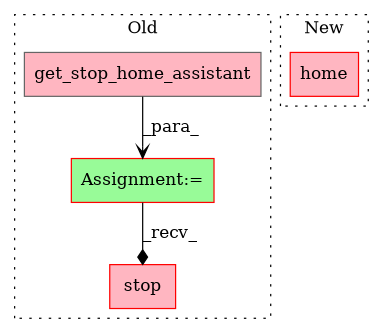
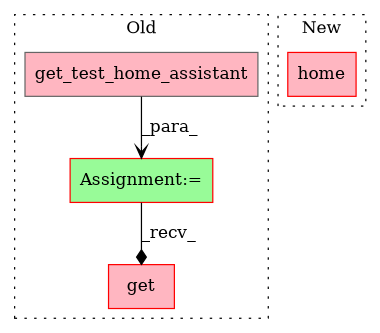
(143, 74) -> (141, 74)
(143, 287) -> (141, 287)
